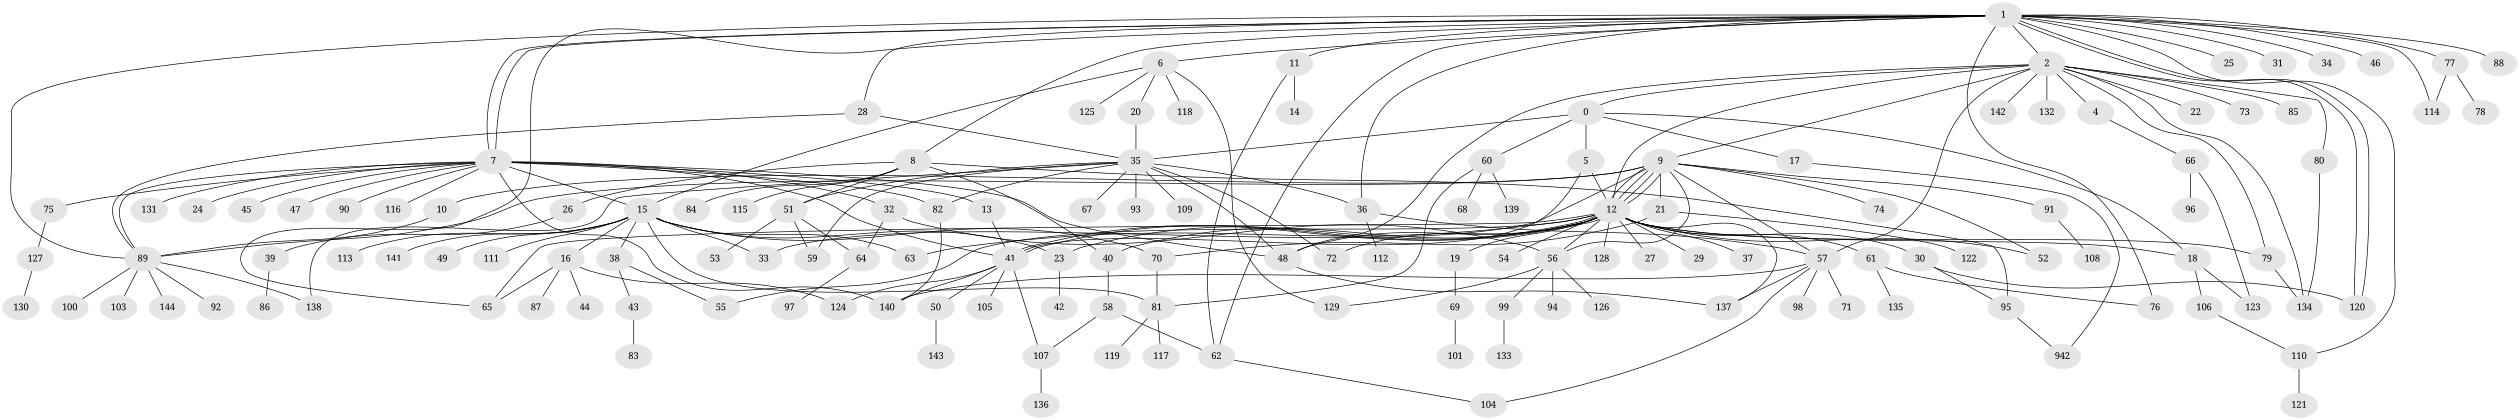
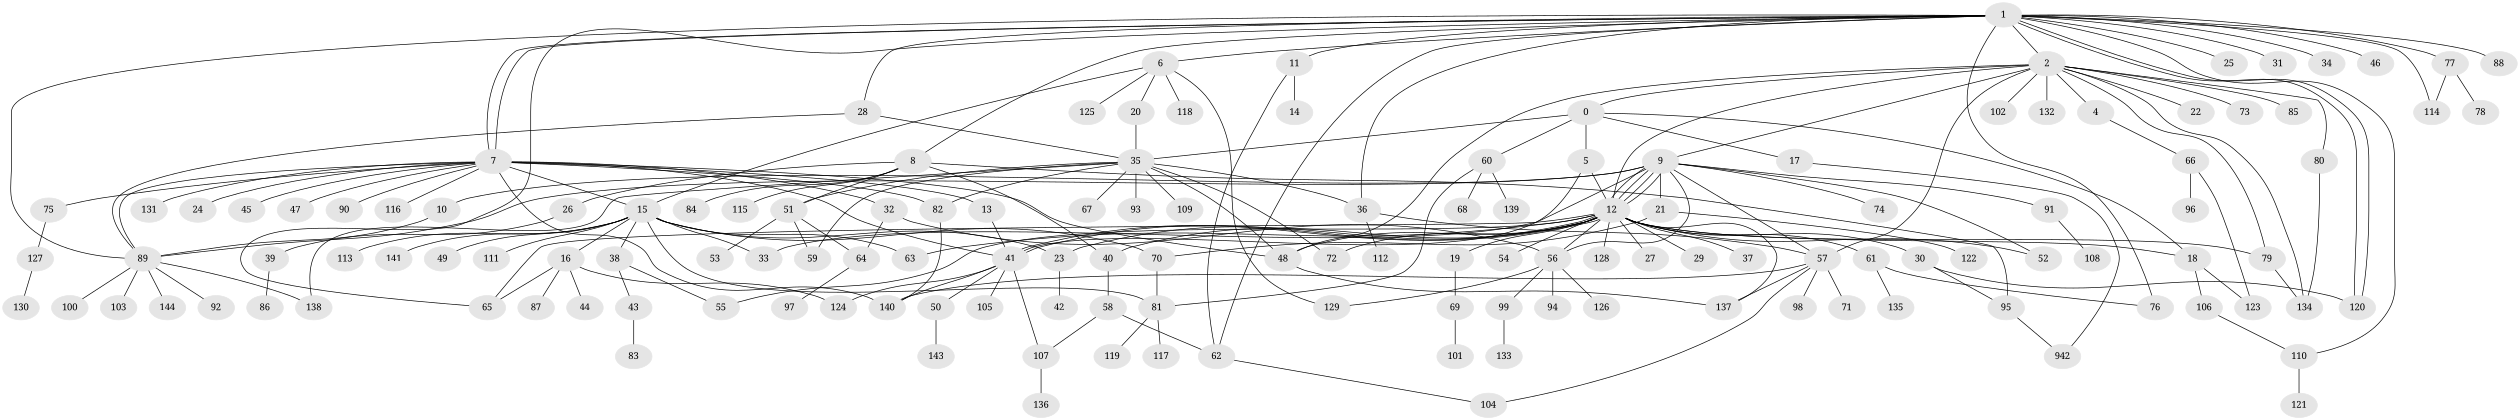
(1998, 113) -> (1998, 113)
